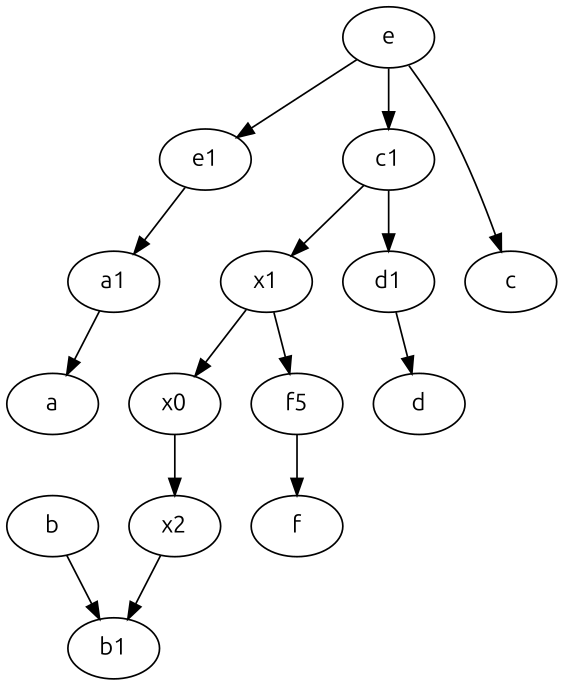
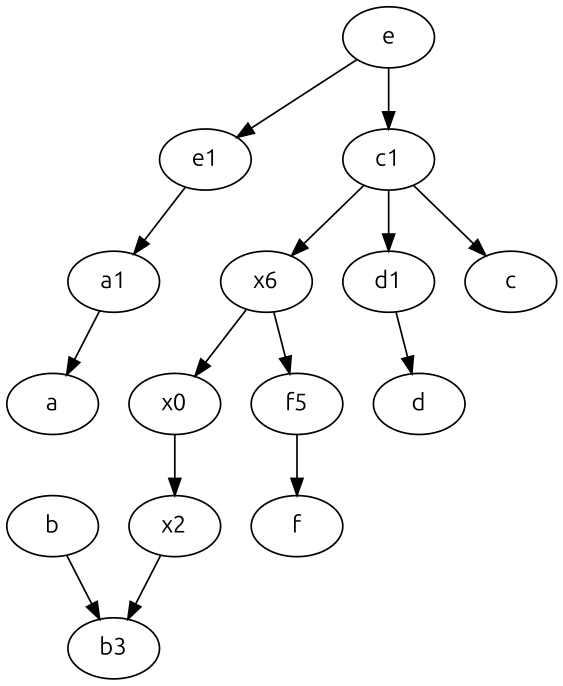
(459, 147) -> (443, 215)
(266, 282) -> (266, 282)
(114, 648) -> (114, 648)
